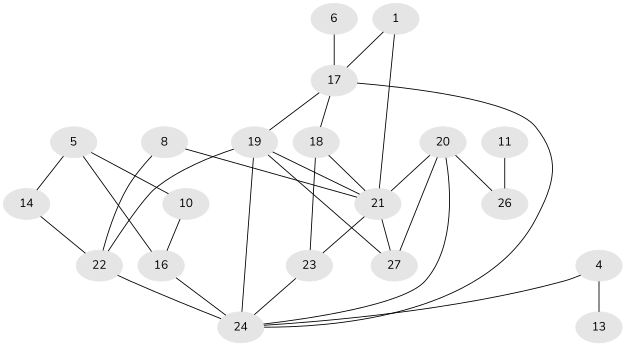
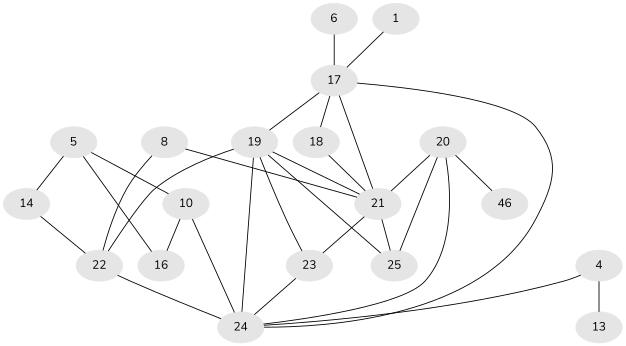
(387, 111) -> (356, 142)
(505, 142) -> none
(313, 204) -> (280, 205)
(505, 204) -> (505, 204)
(394, 266) -> (394, 266)
(201, 297) -> (213, 266)
